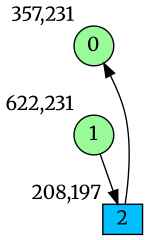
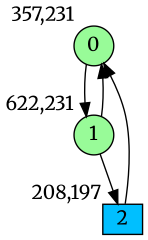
none -> (85, 84)
none -> (103, 97)
